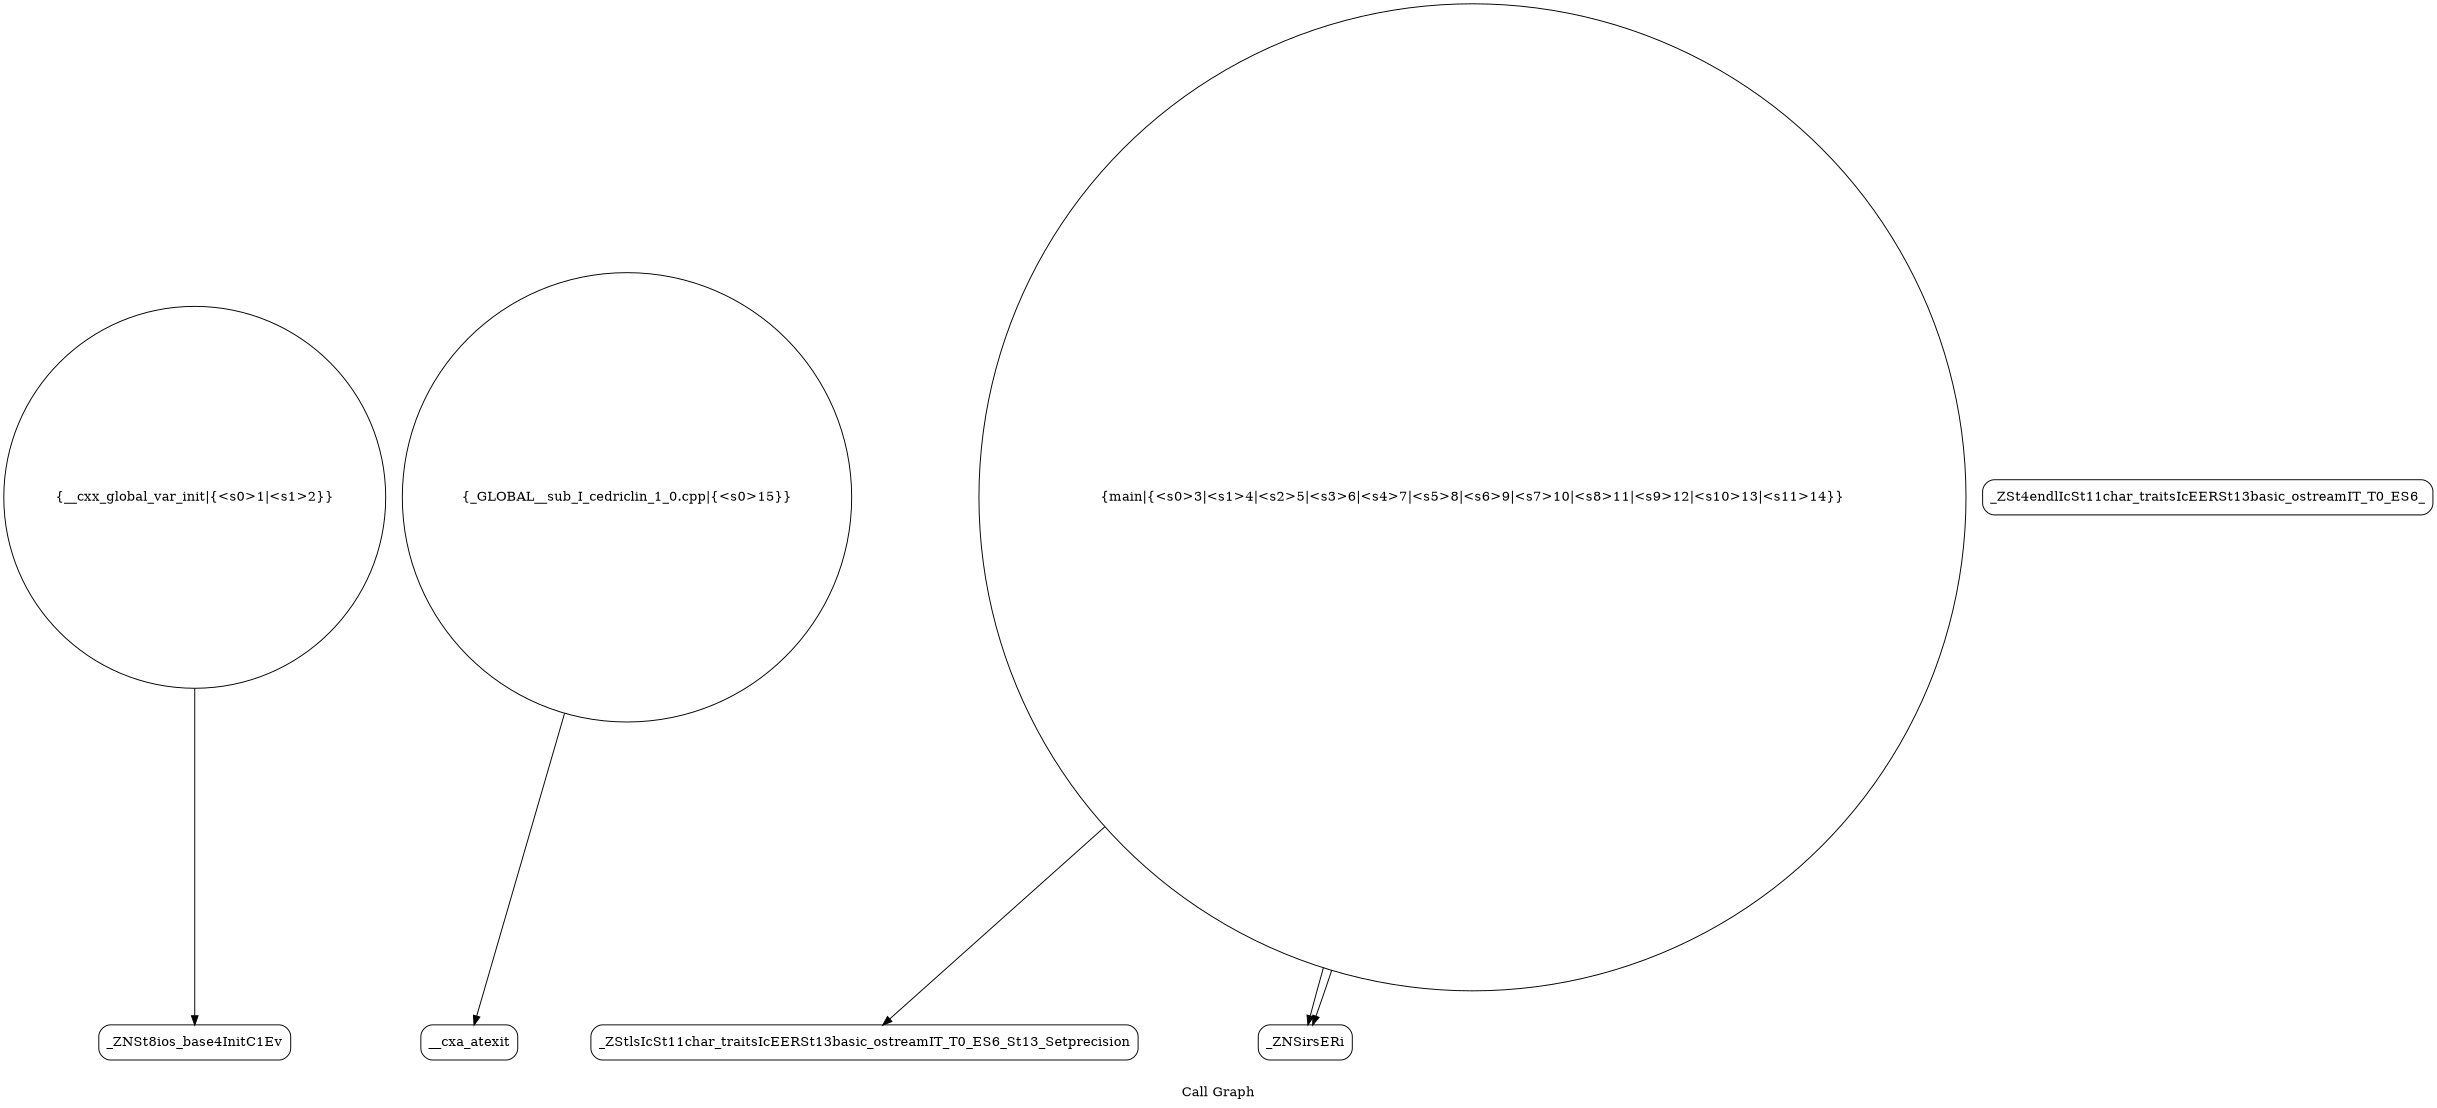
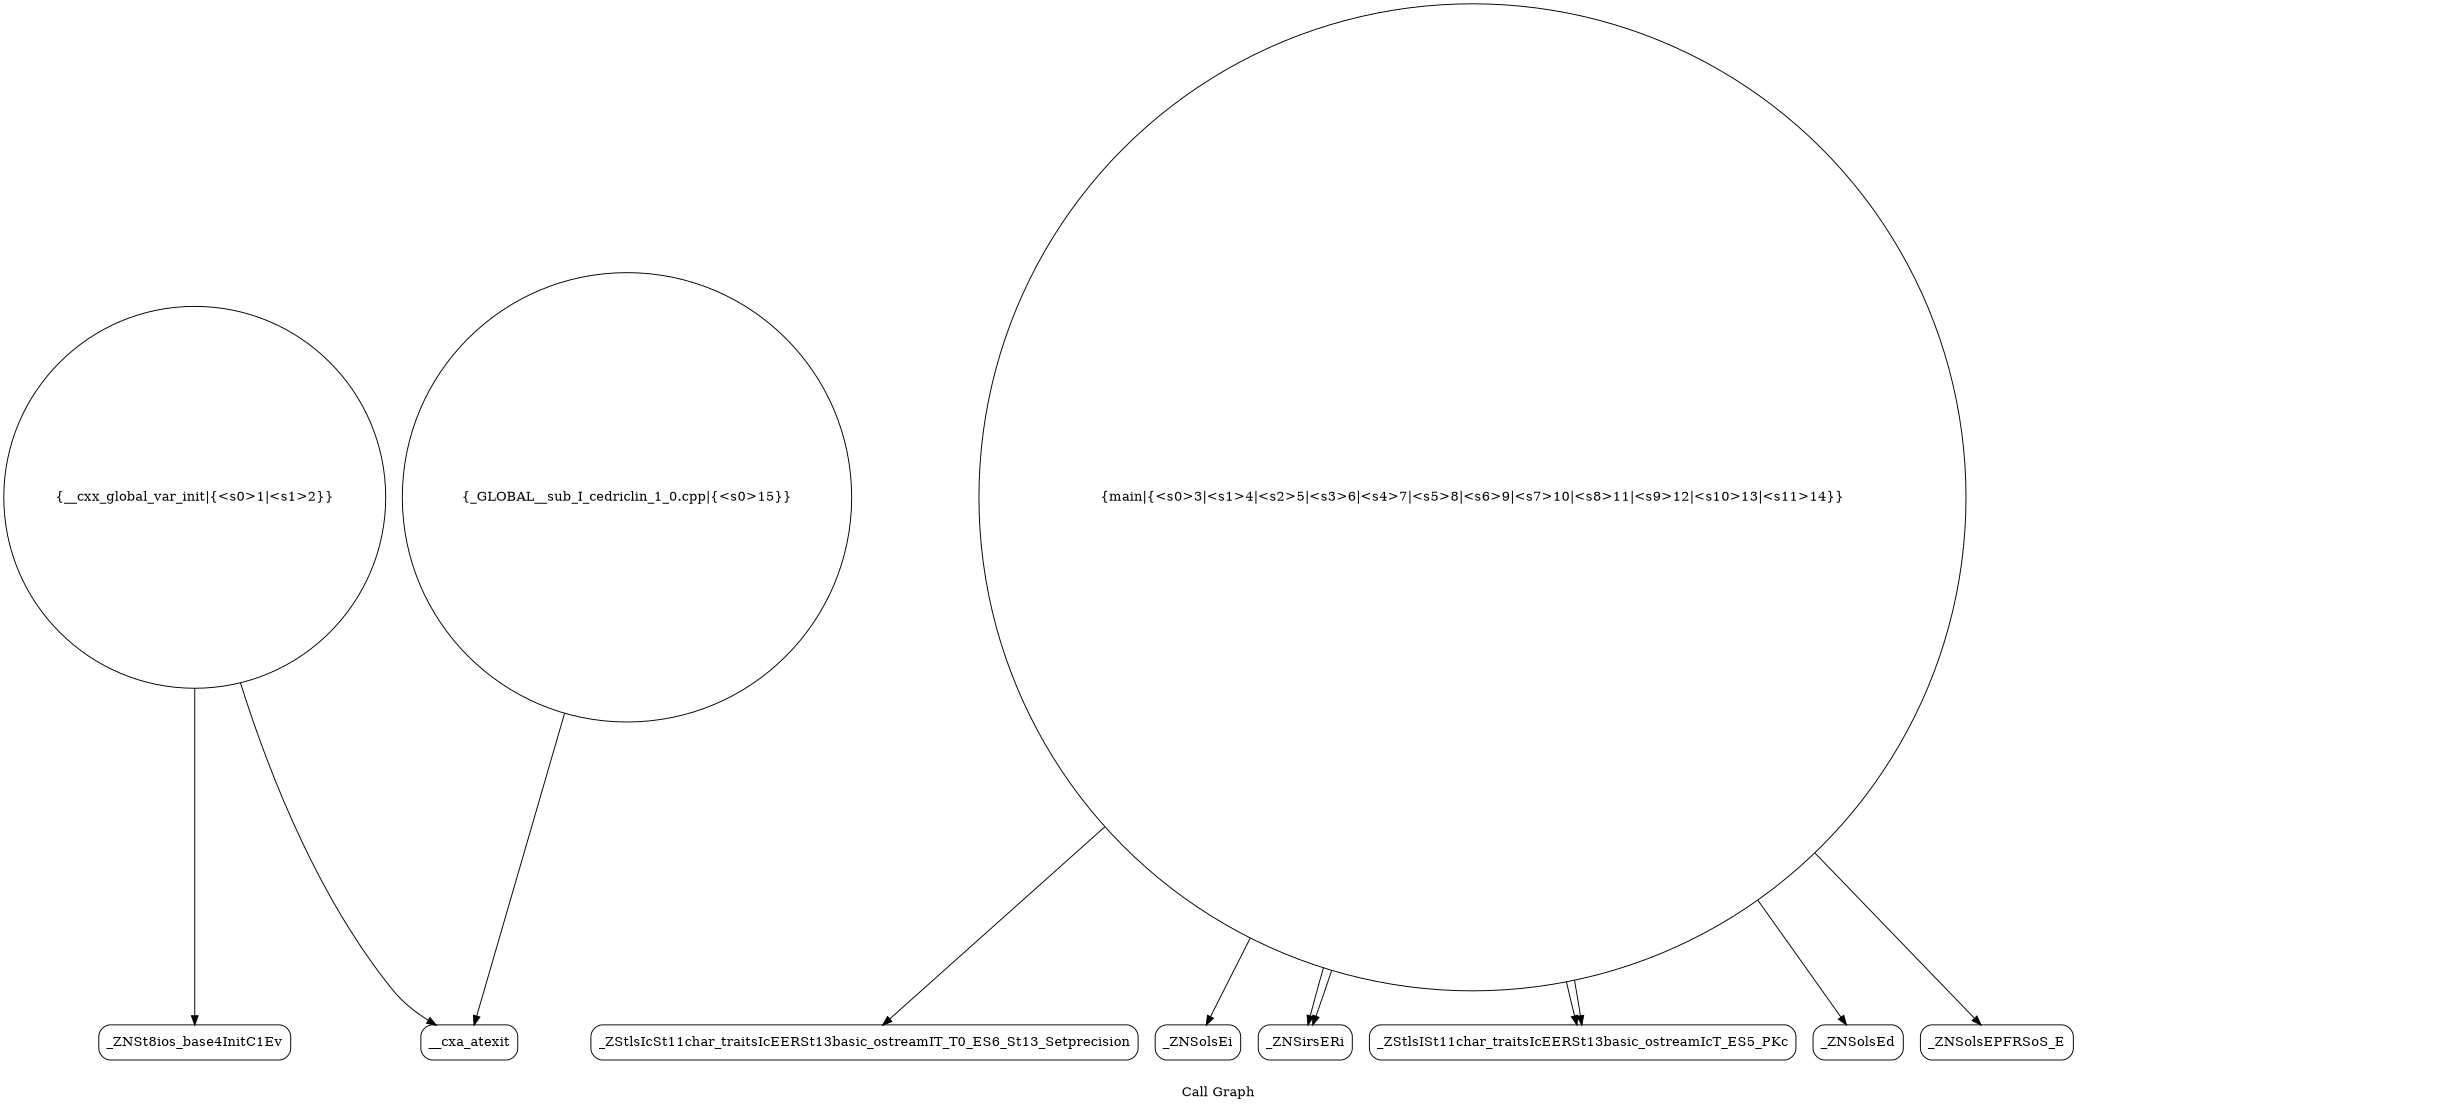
(2208, 497) -> none
none -> (313, 864)
none -> (1198, 1042)
none -> (1583, 1042)
none -> (1858, 1042)
none -> (1997, 1042)
